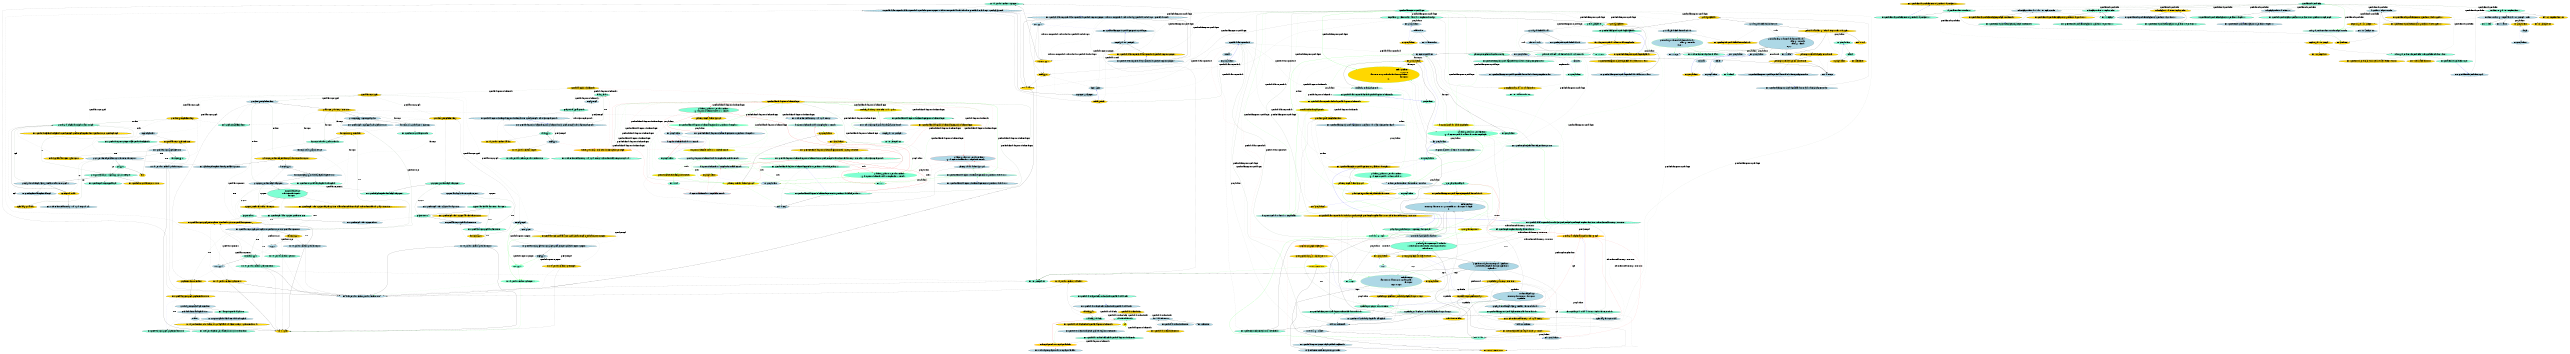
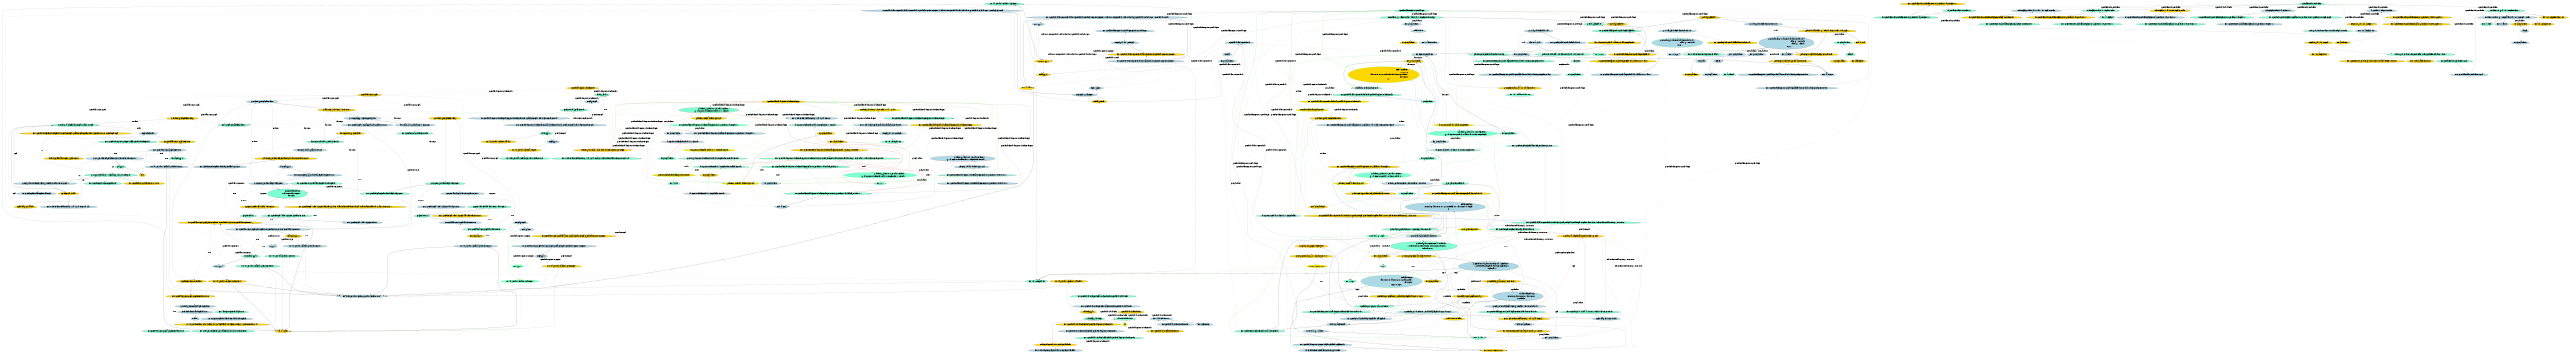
(2223, 7) -> (2224, 7)
